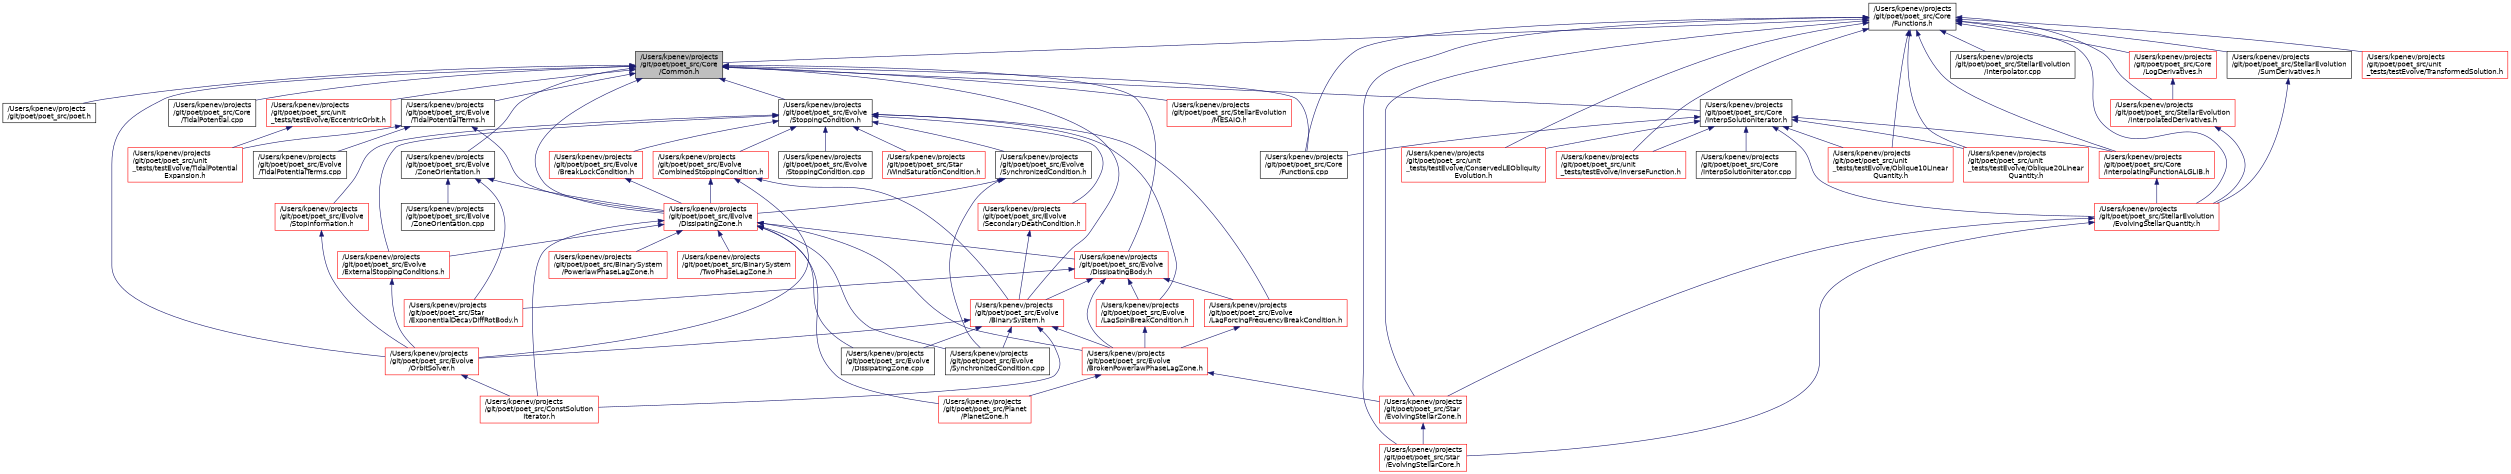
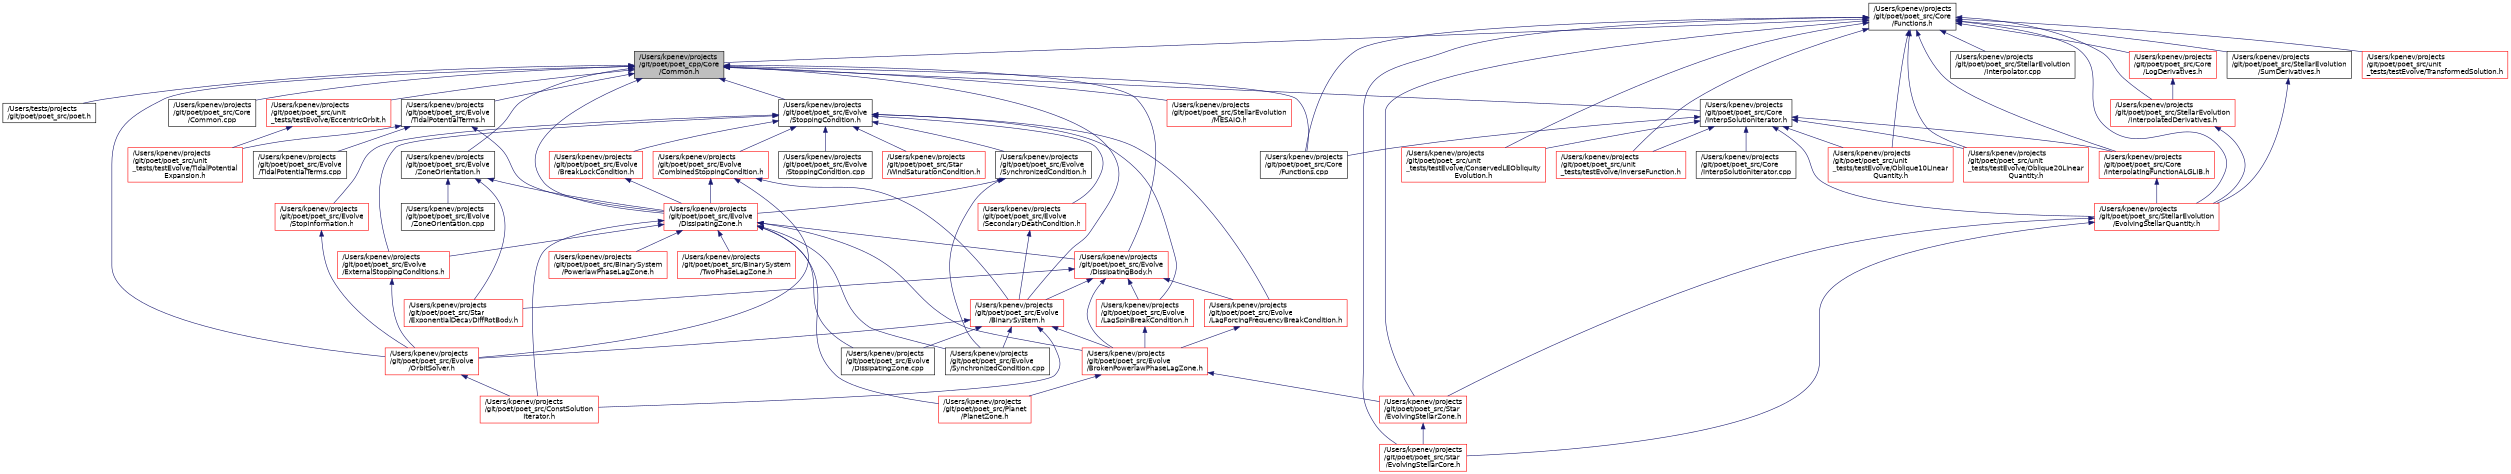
(679, 65) -> (679, 65)
(49, 113) -> (49, 113)
(212, 113) -> (212, 113)
